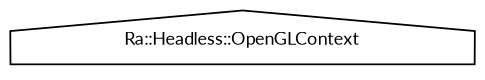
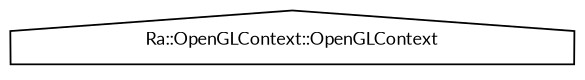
(243, 40) -> (292, 40)
